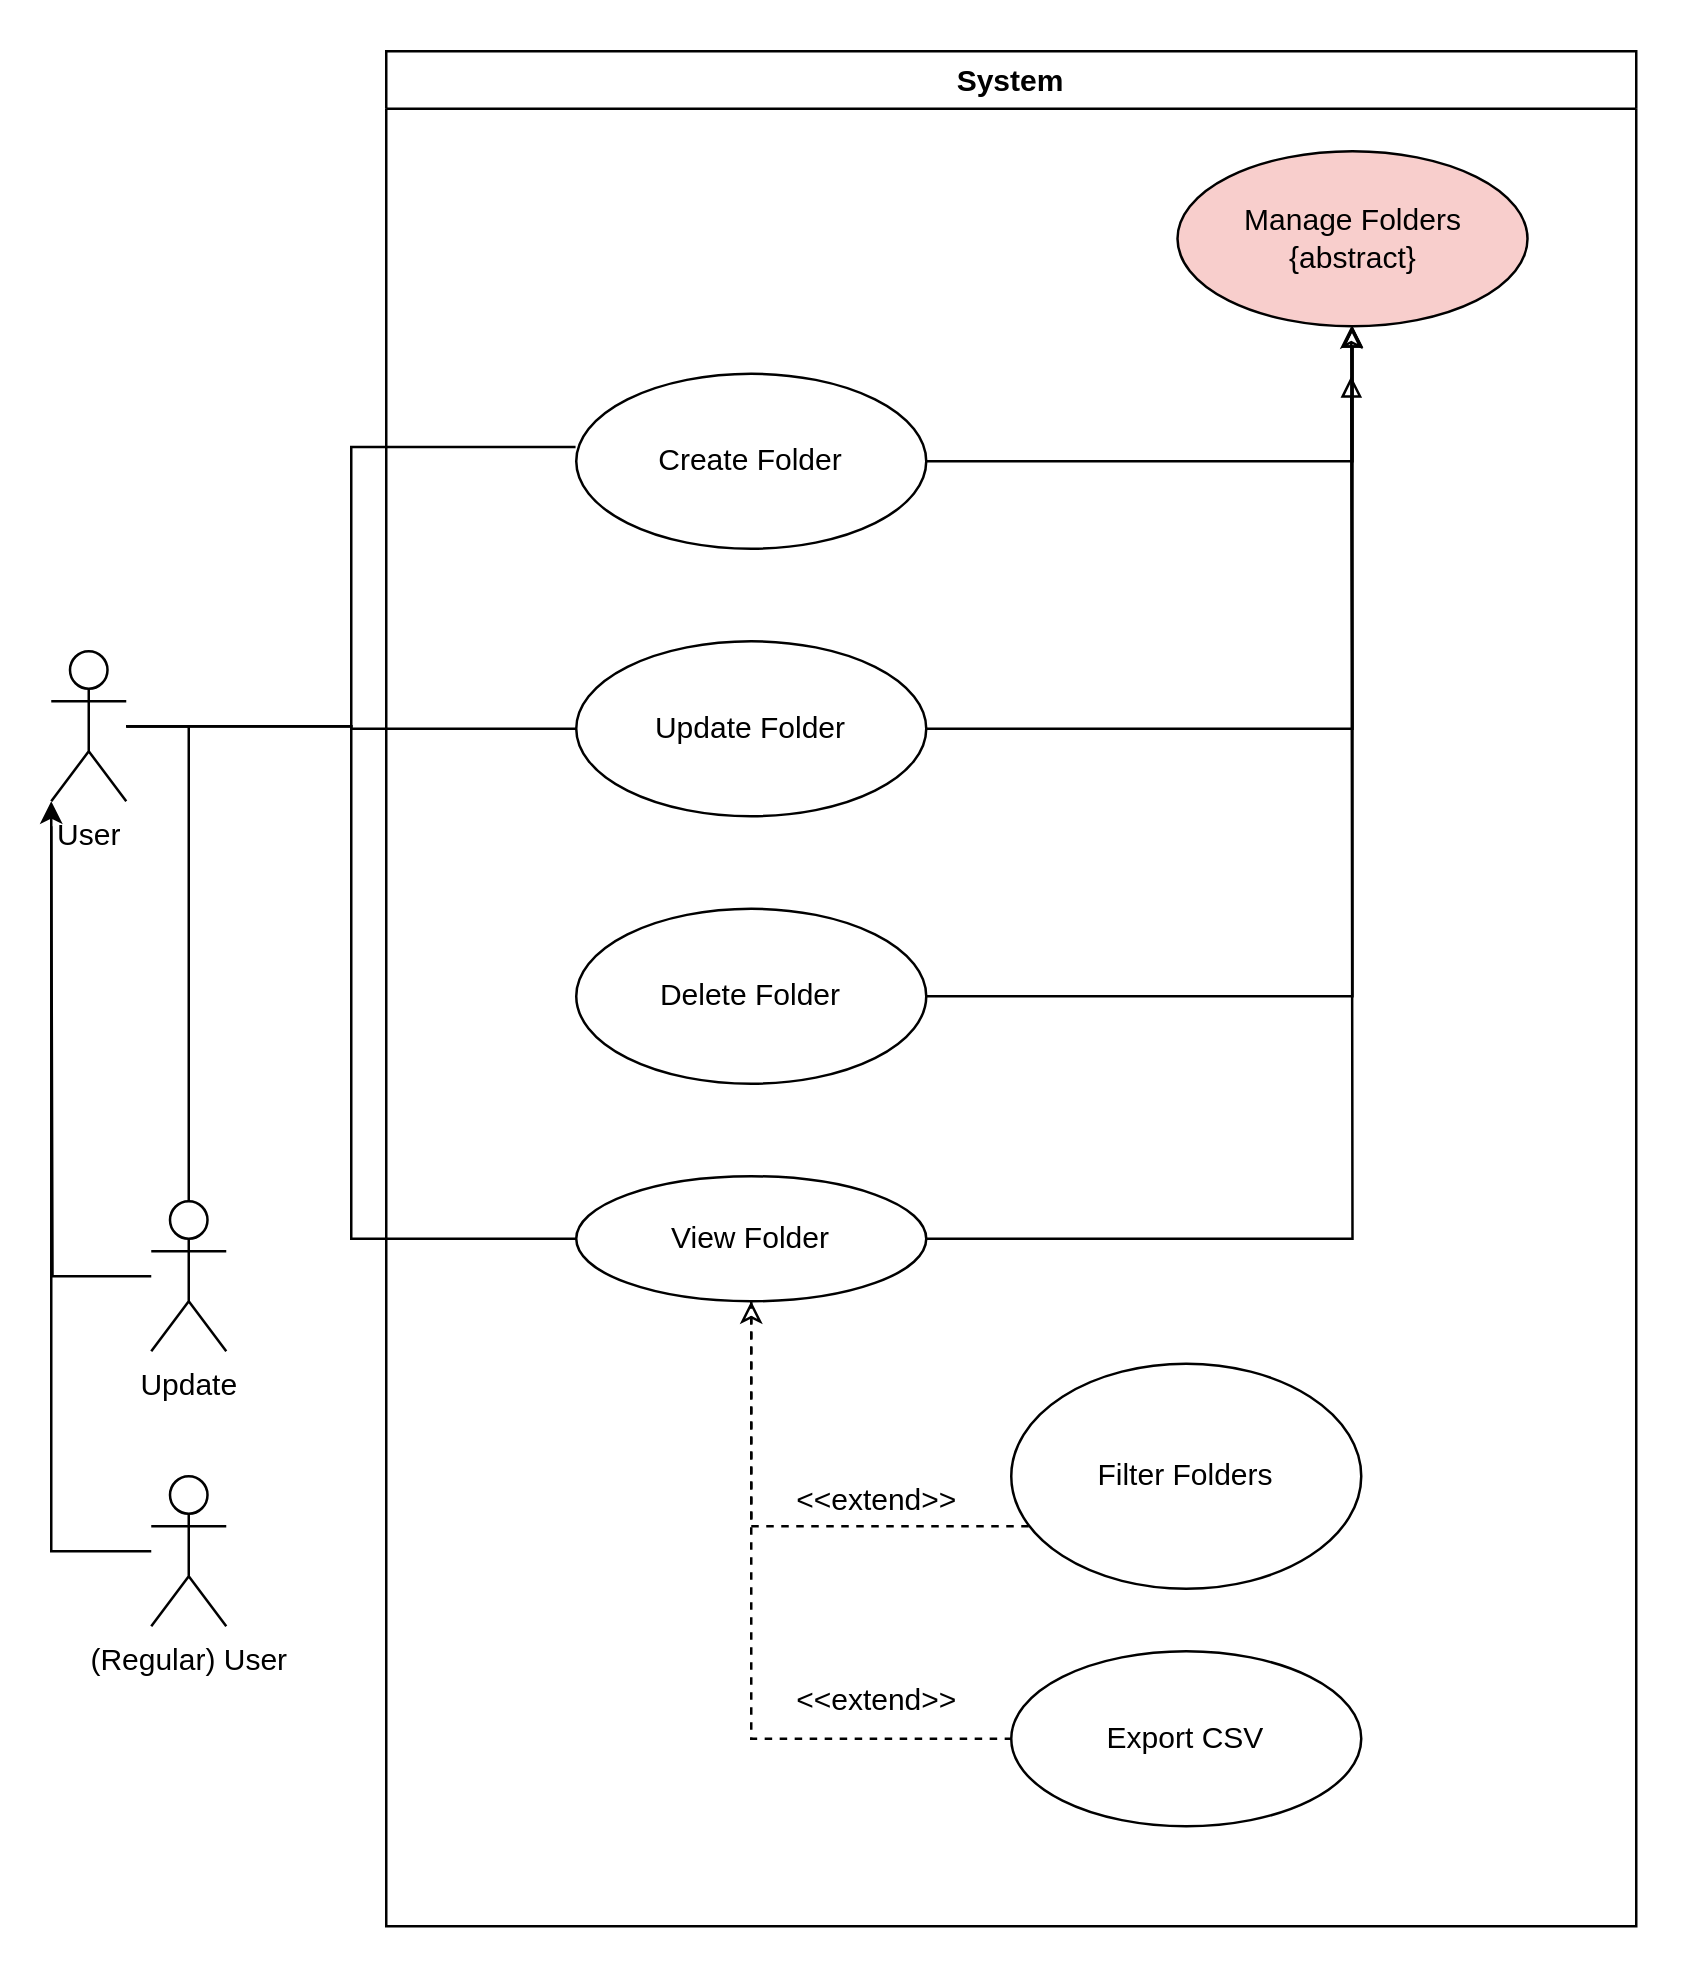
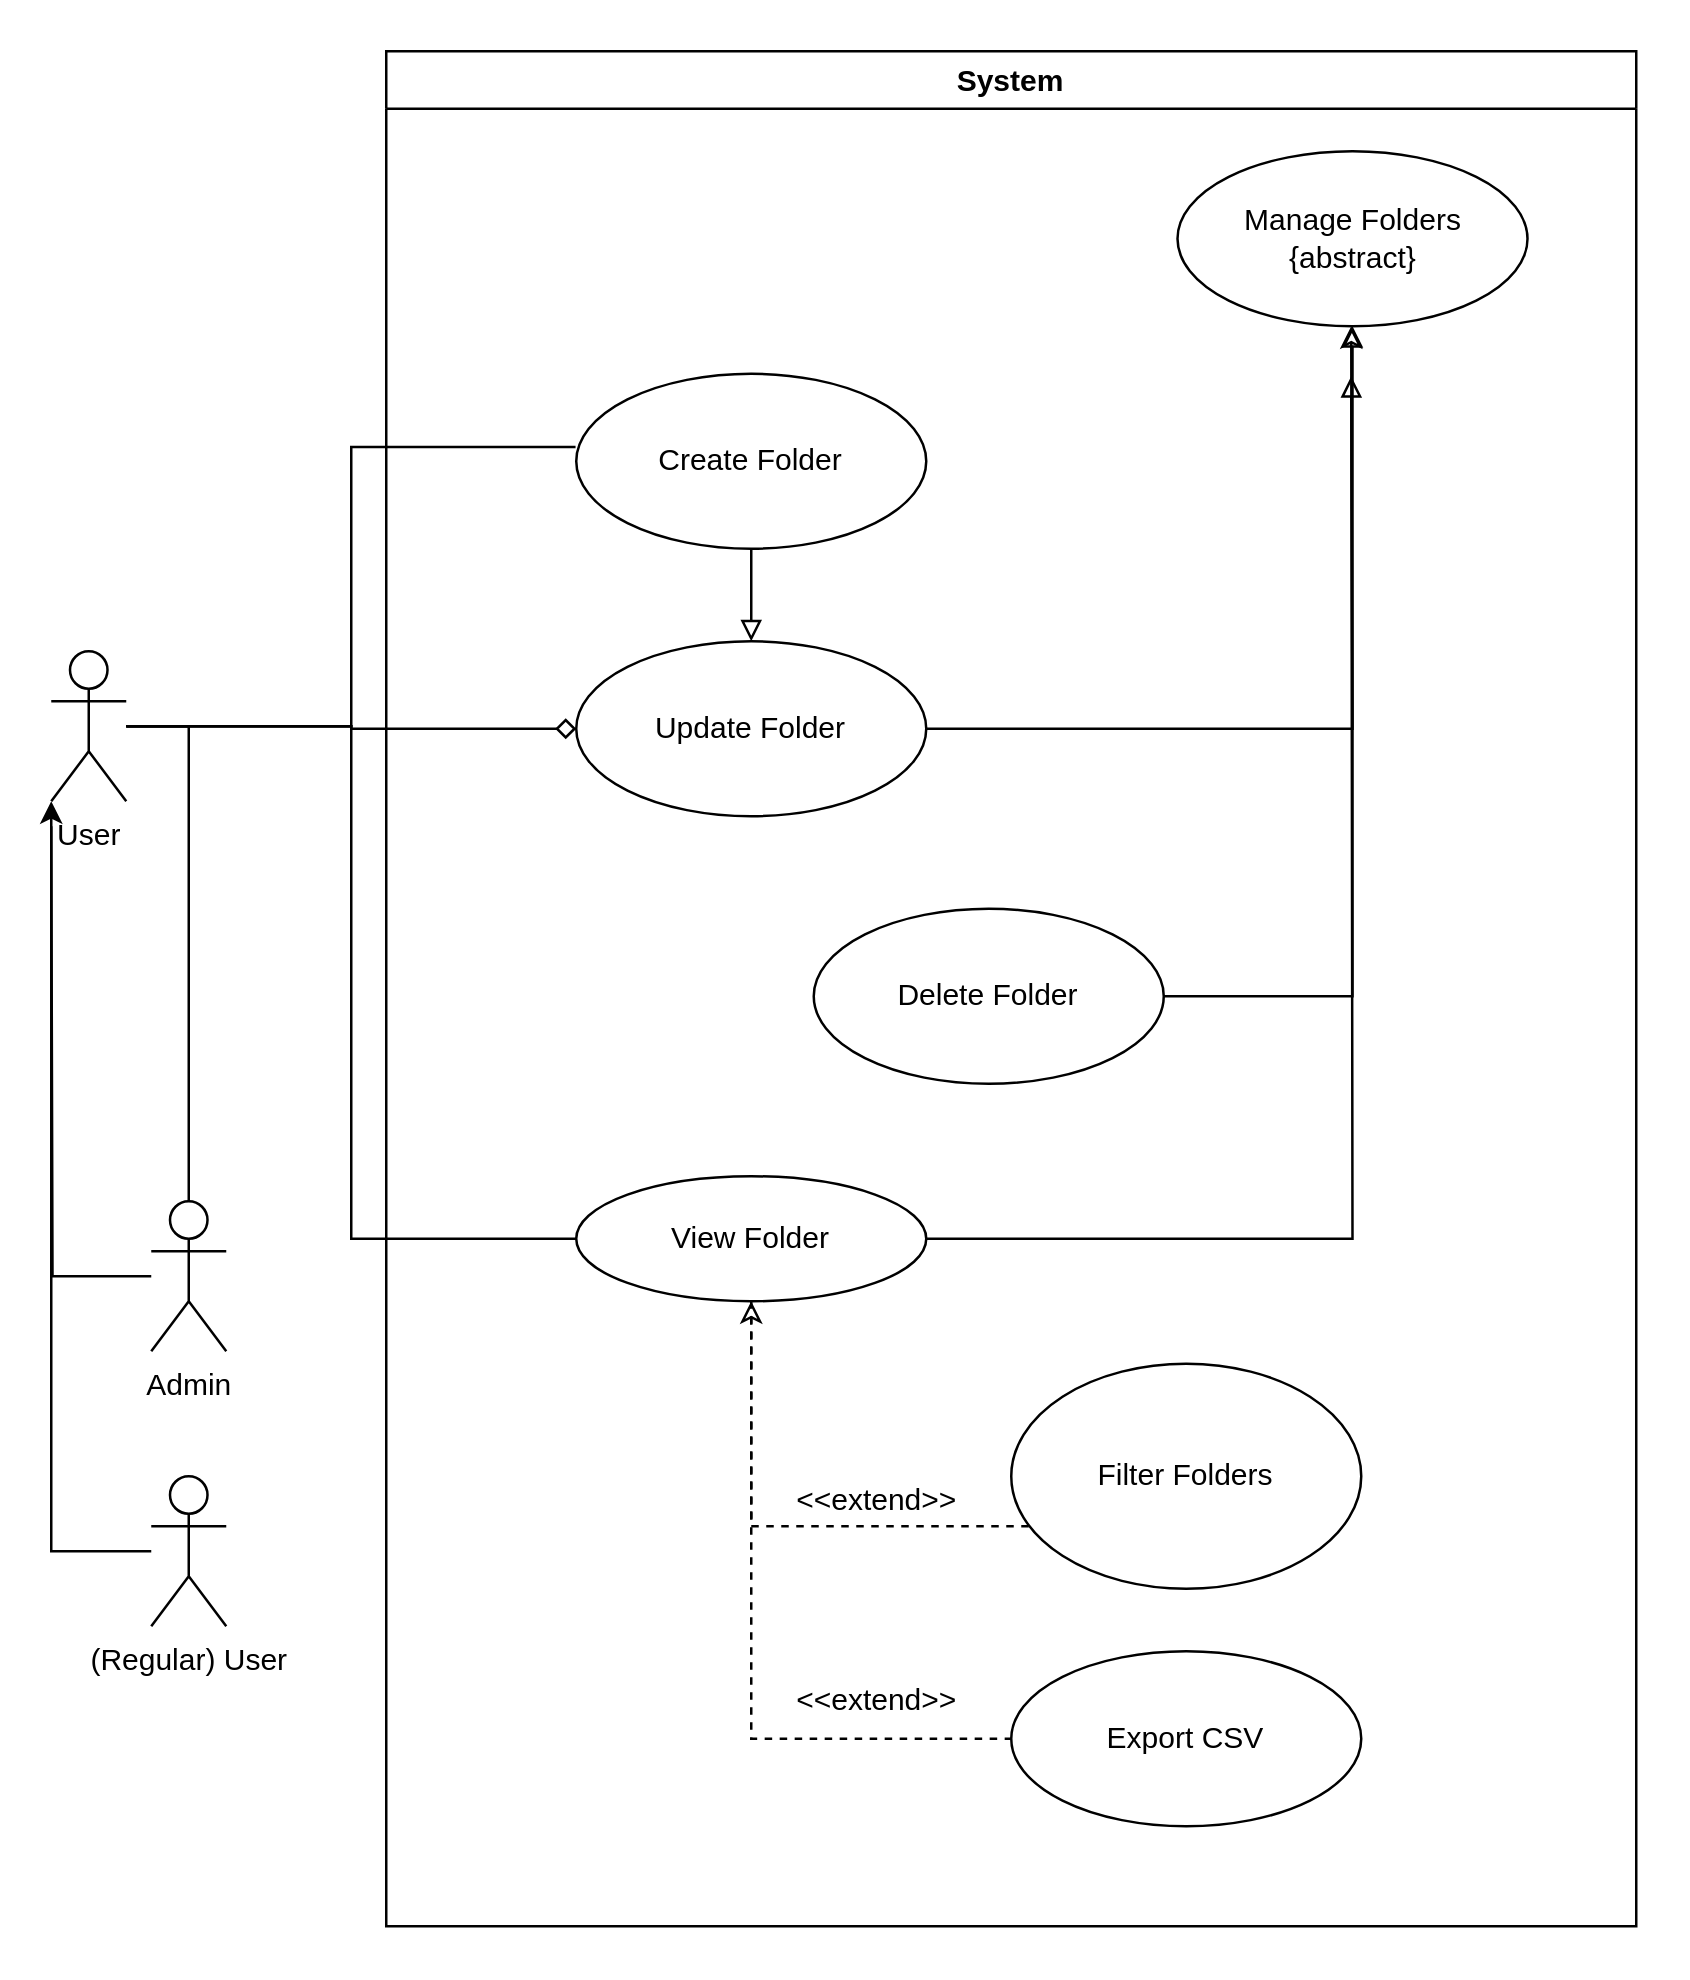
(1353, 239) -> (1353, 239)
(1136, 461) -> (751, 592)
(565, 729) -> (556, 729)
(751, 996) -> (989, 996)
(190, 1387) -> (190, 1387)
